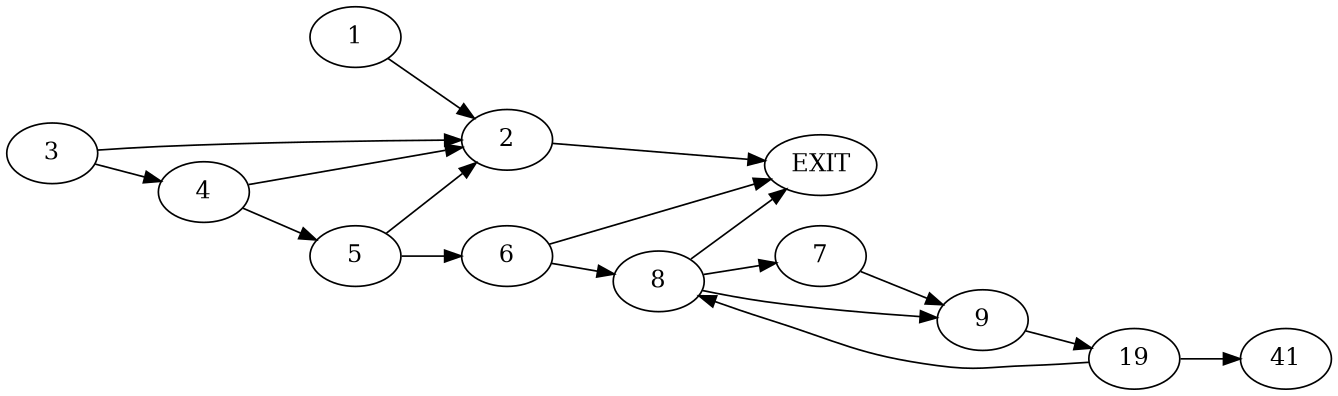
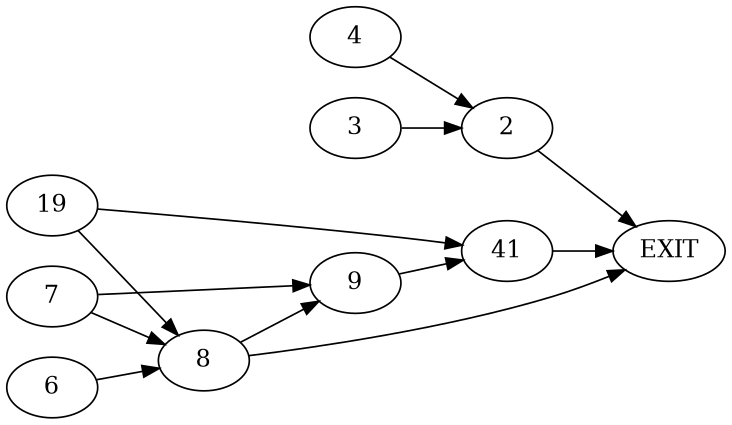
(355, 37) -> none
(120, 171) -> none
(652, 214) -> (574, 251)
(355, 256) -> none
(731, 270) -> (120, 325)
(1050, 337) -> (423, 269)
